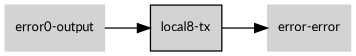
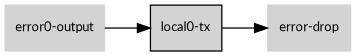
(186, 28) -> (186, 28)
(309, 28) -> (309, 28)
